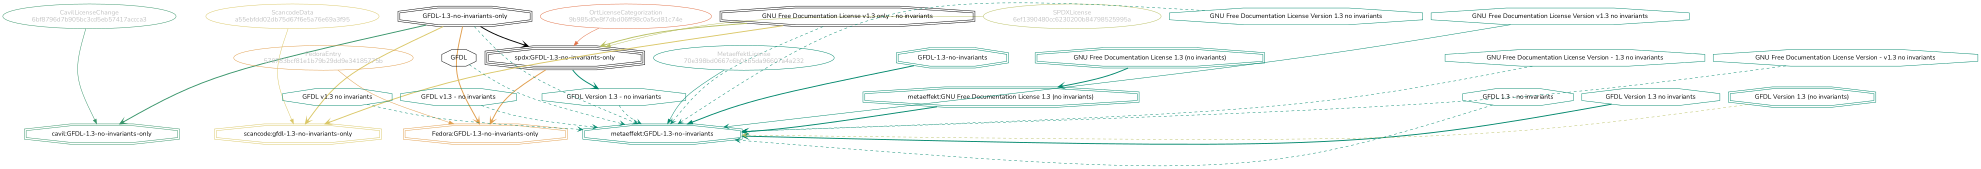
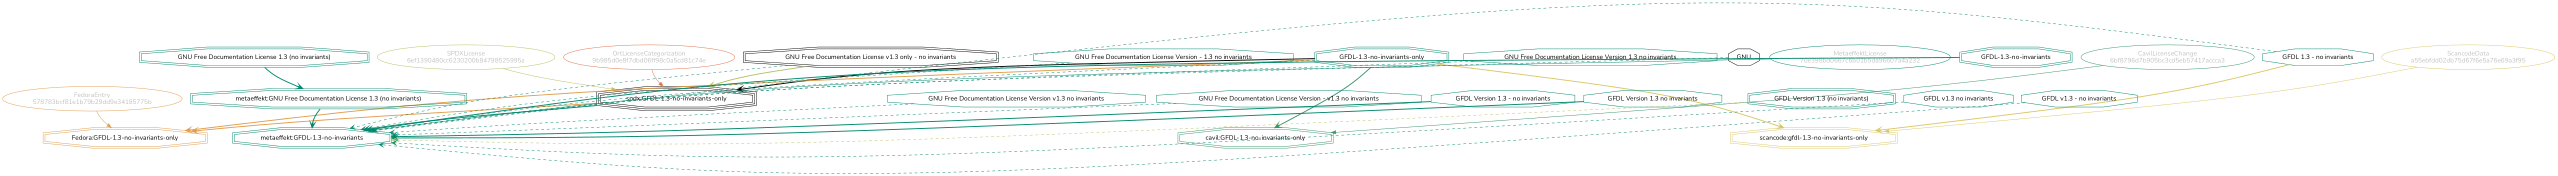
(465, 16) -> (1382, 57)
(459, 58) -> (1744, 57)
(553, 61) -> (2086, 105)
(582, 79) -> (482, 116)
(1120, 81) -> (654, 117)
(802, 89) -> (1323, 62)
(627, 115) -> (914, 122)
